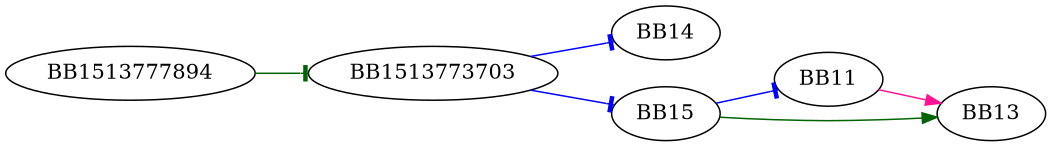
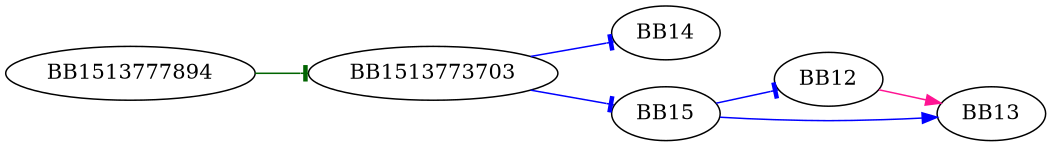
(829, 79) -> (829, 79)
(821, 121) -> (821, 121)
